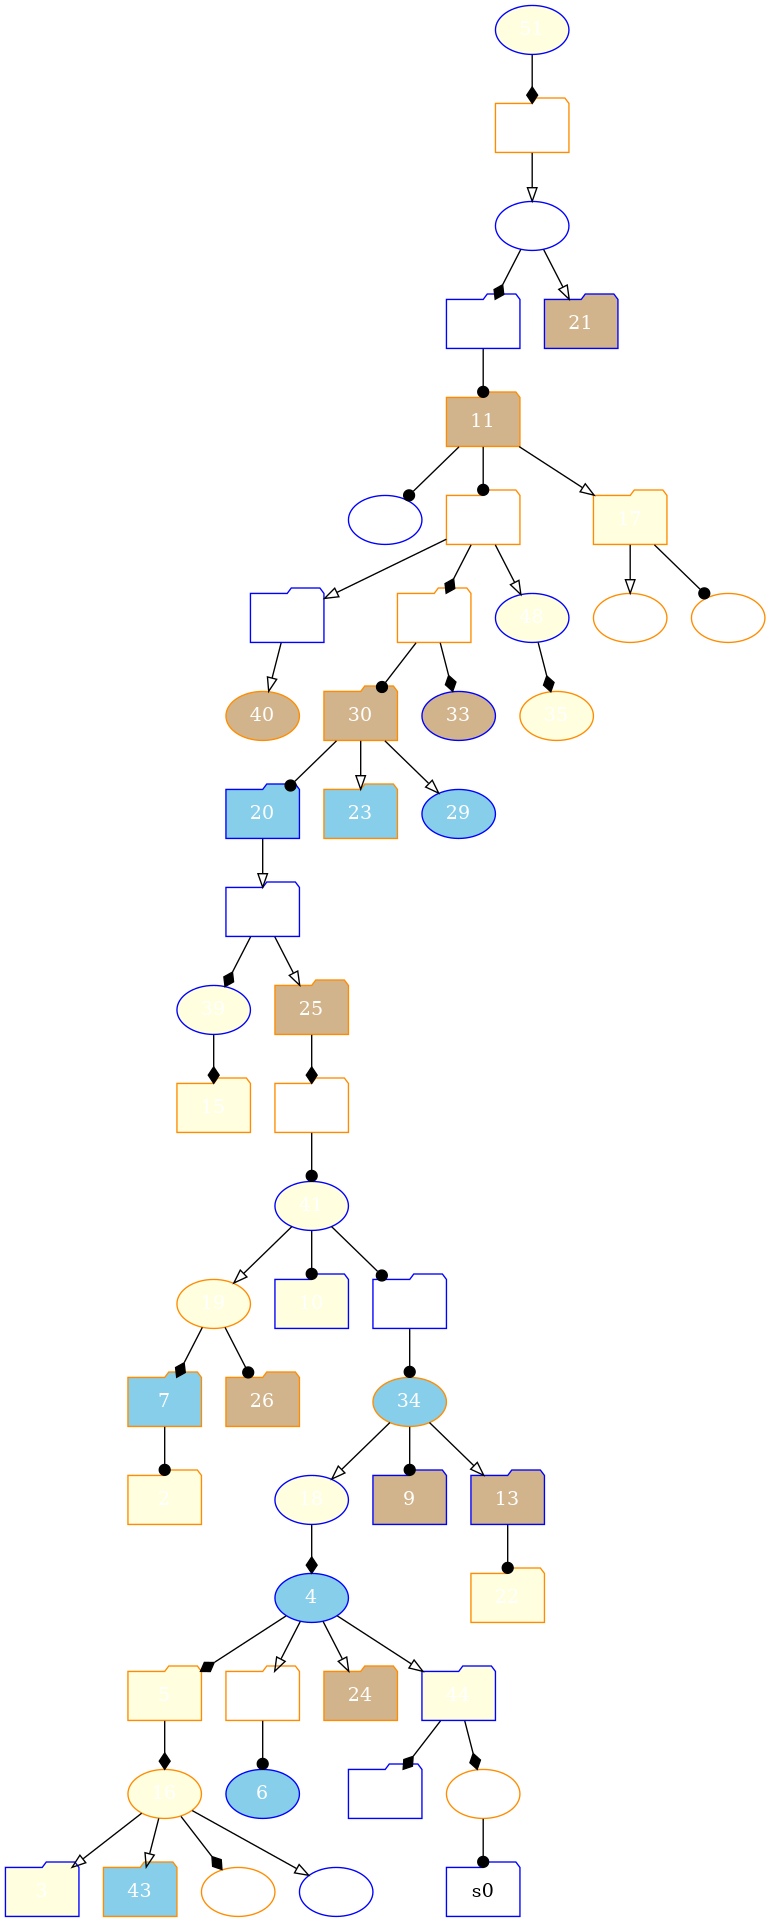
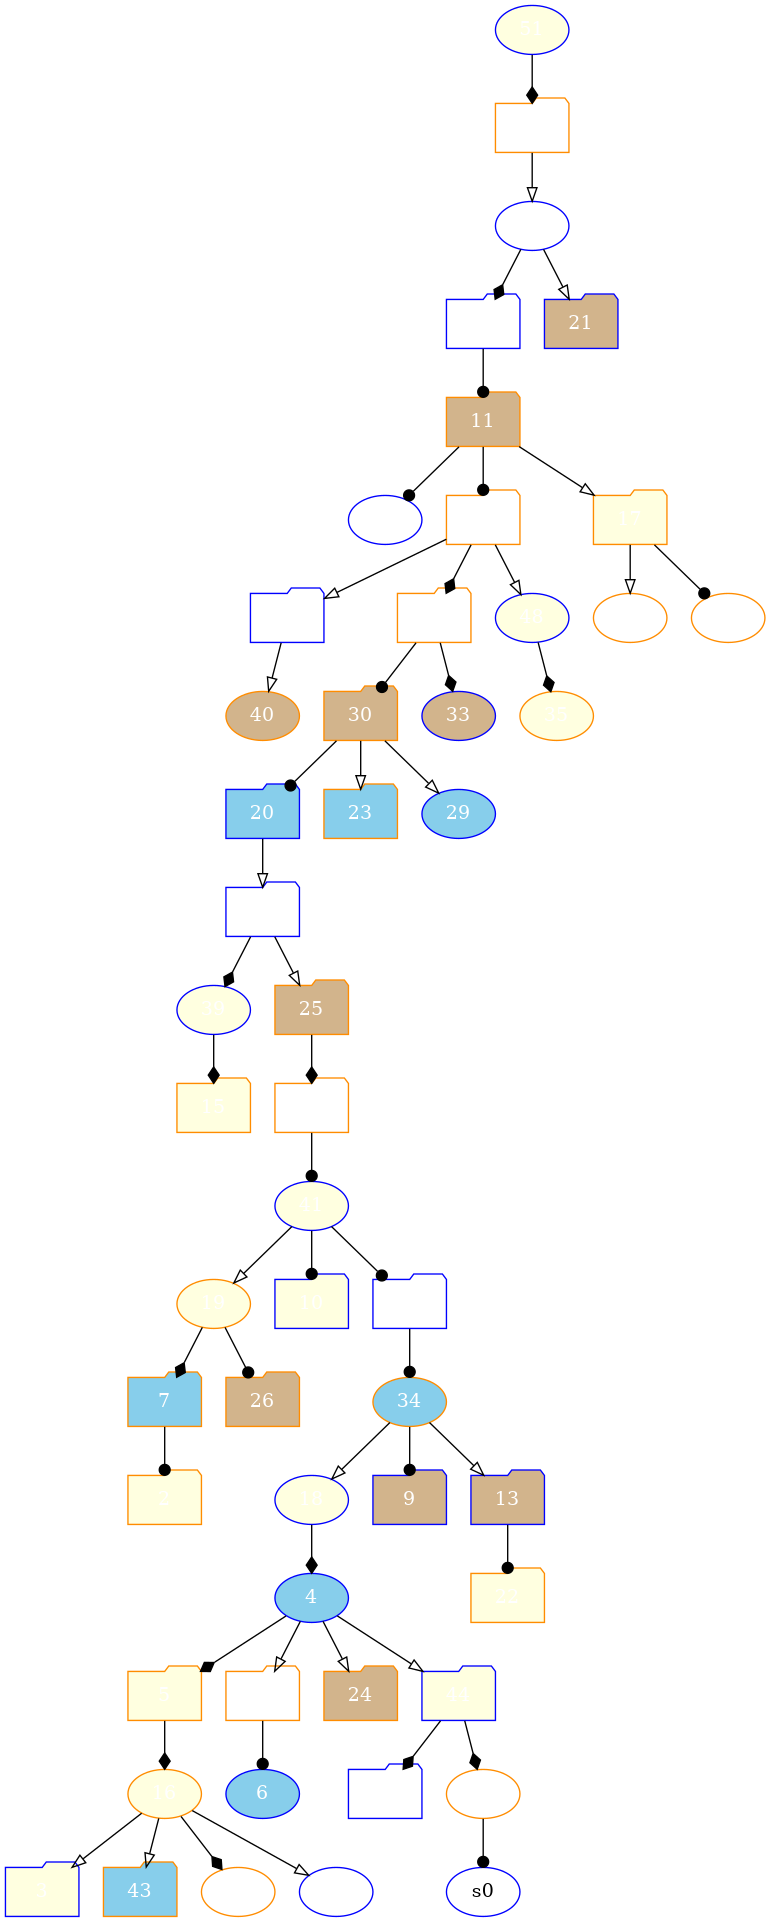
(483, 1892) -> (483, 1892)
